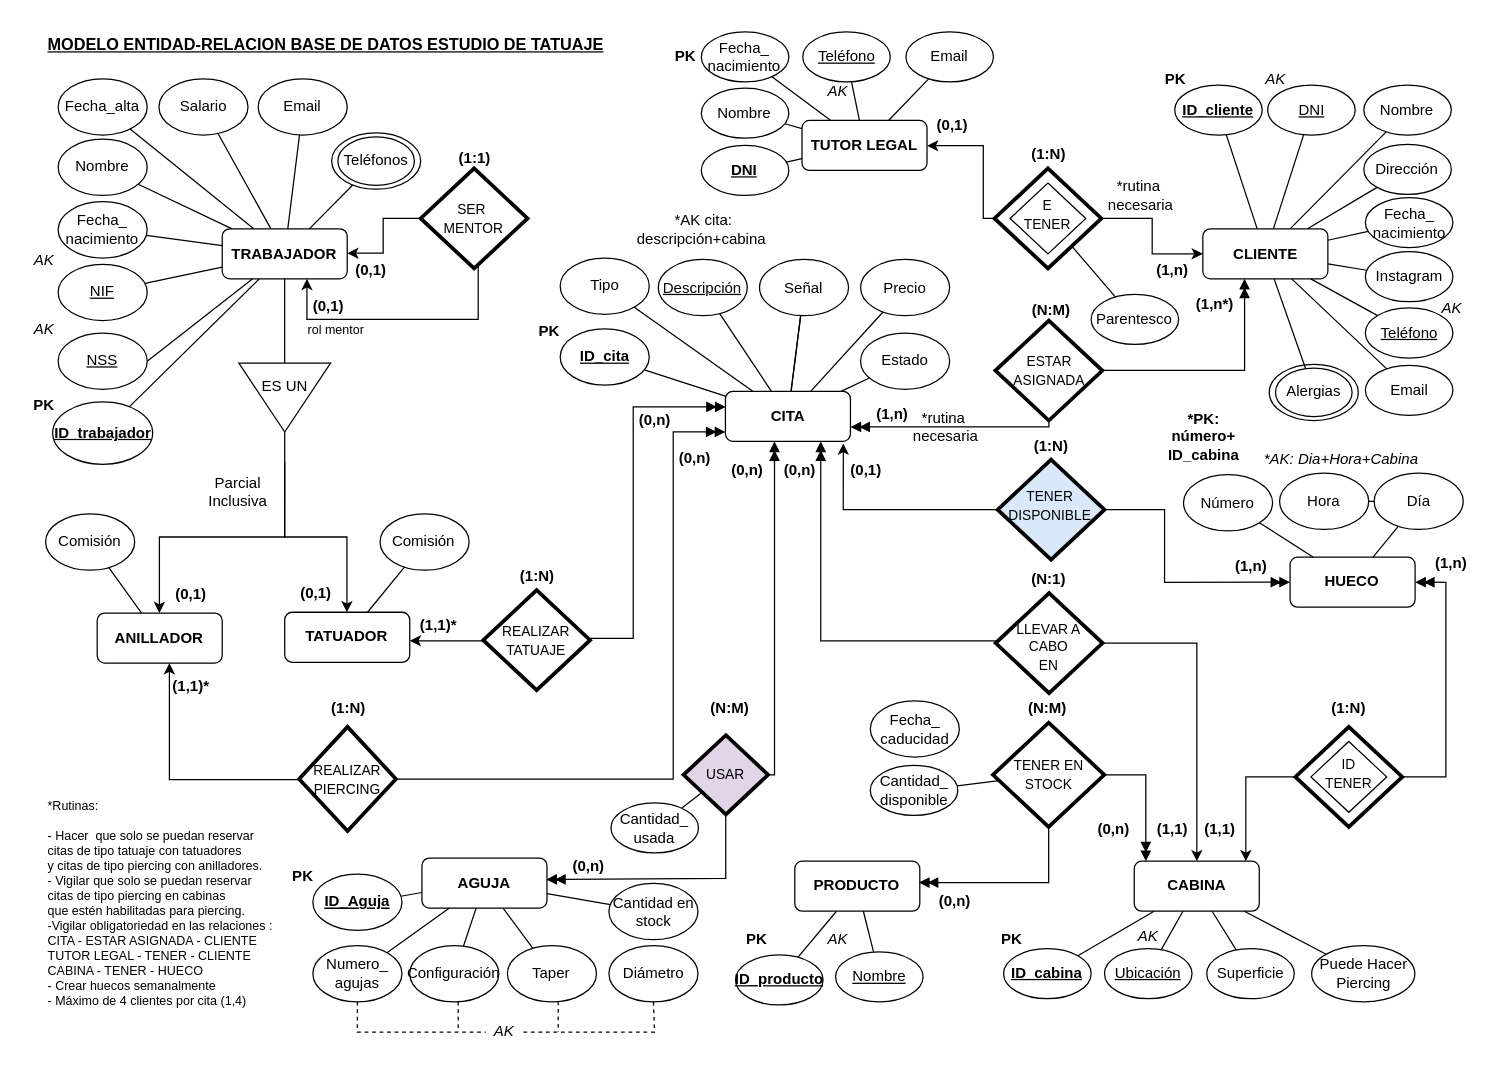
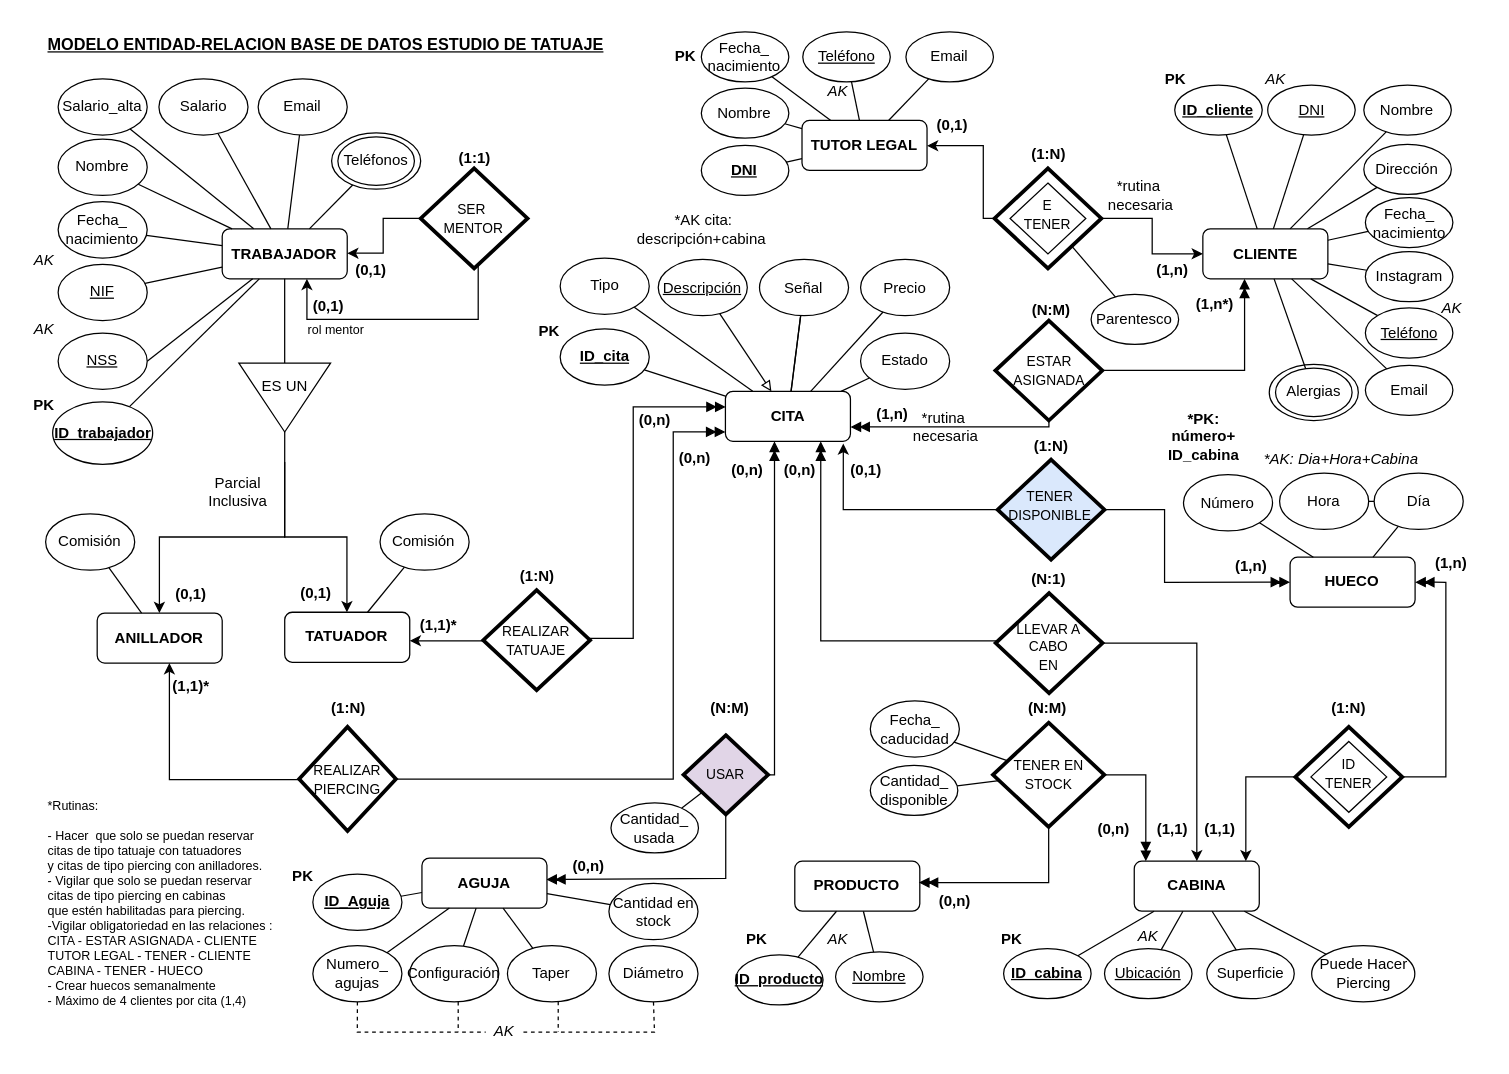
(103, 107) -> (103, 107)
(767, 385) -> (765, 381)
none -> (980, 751)
